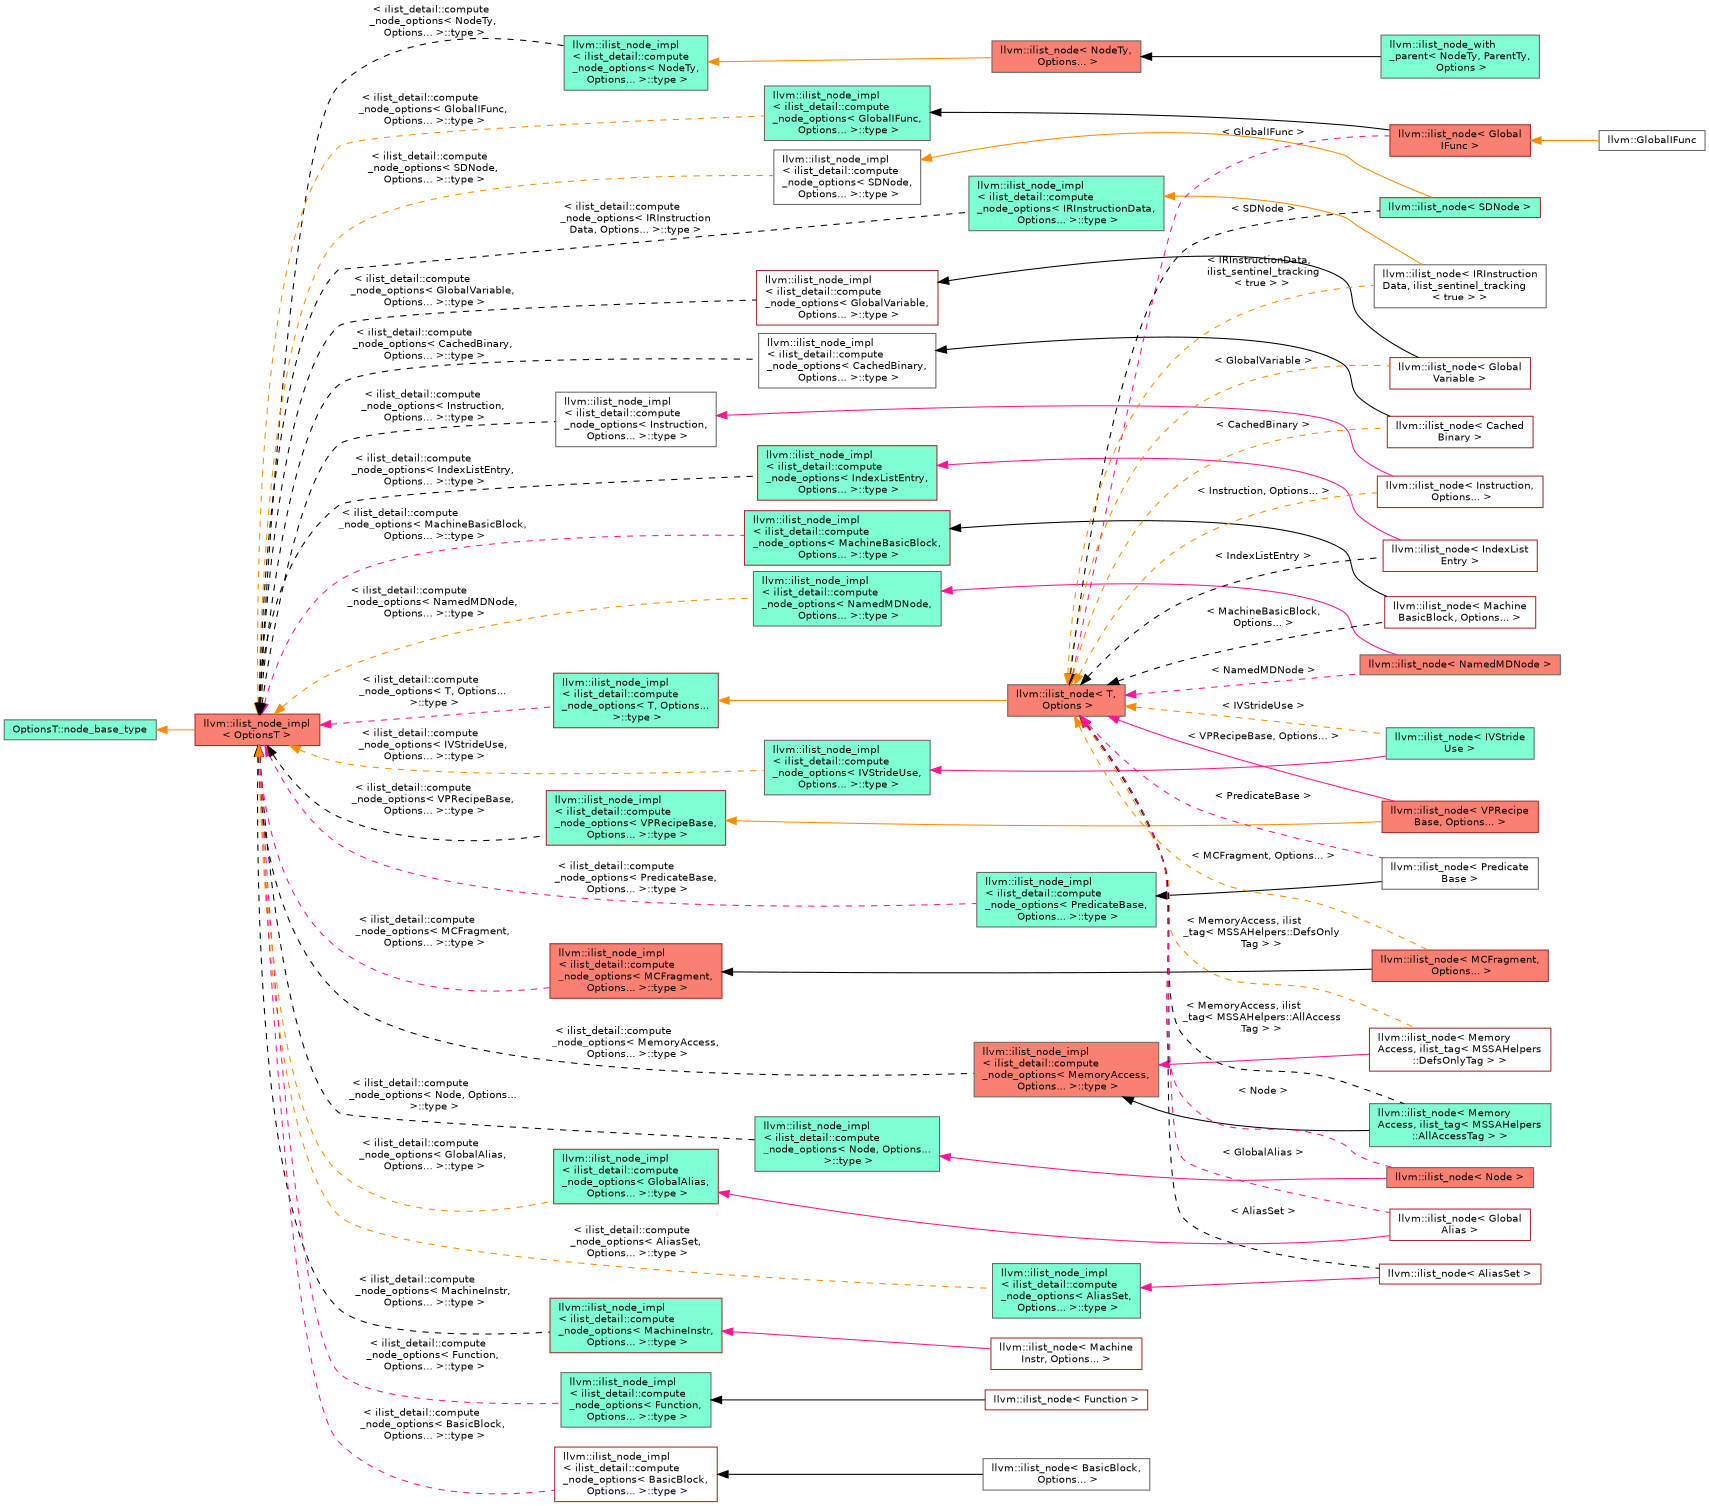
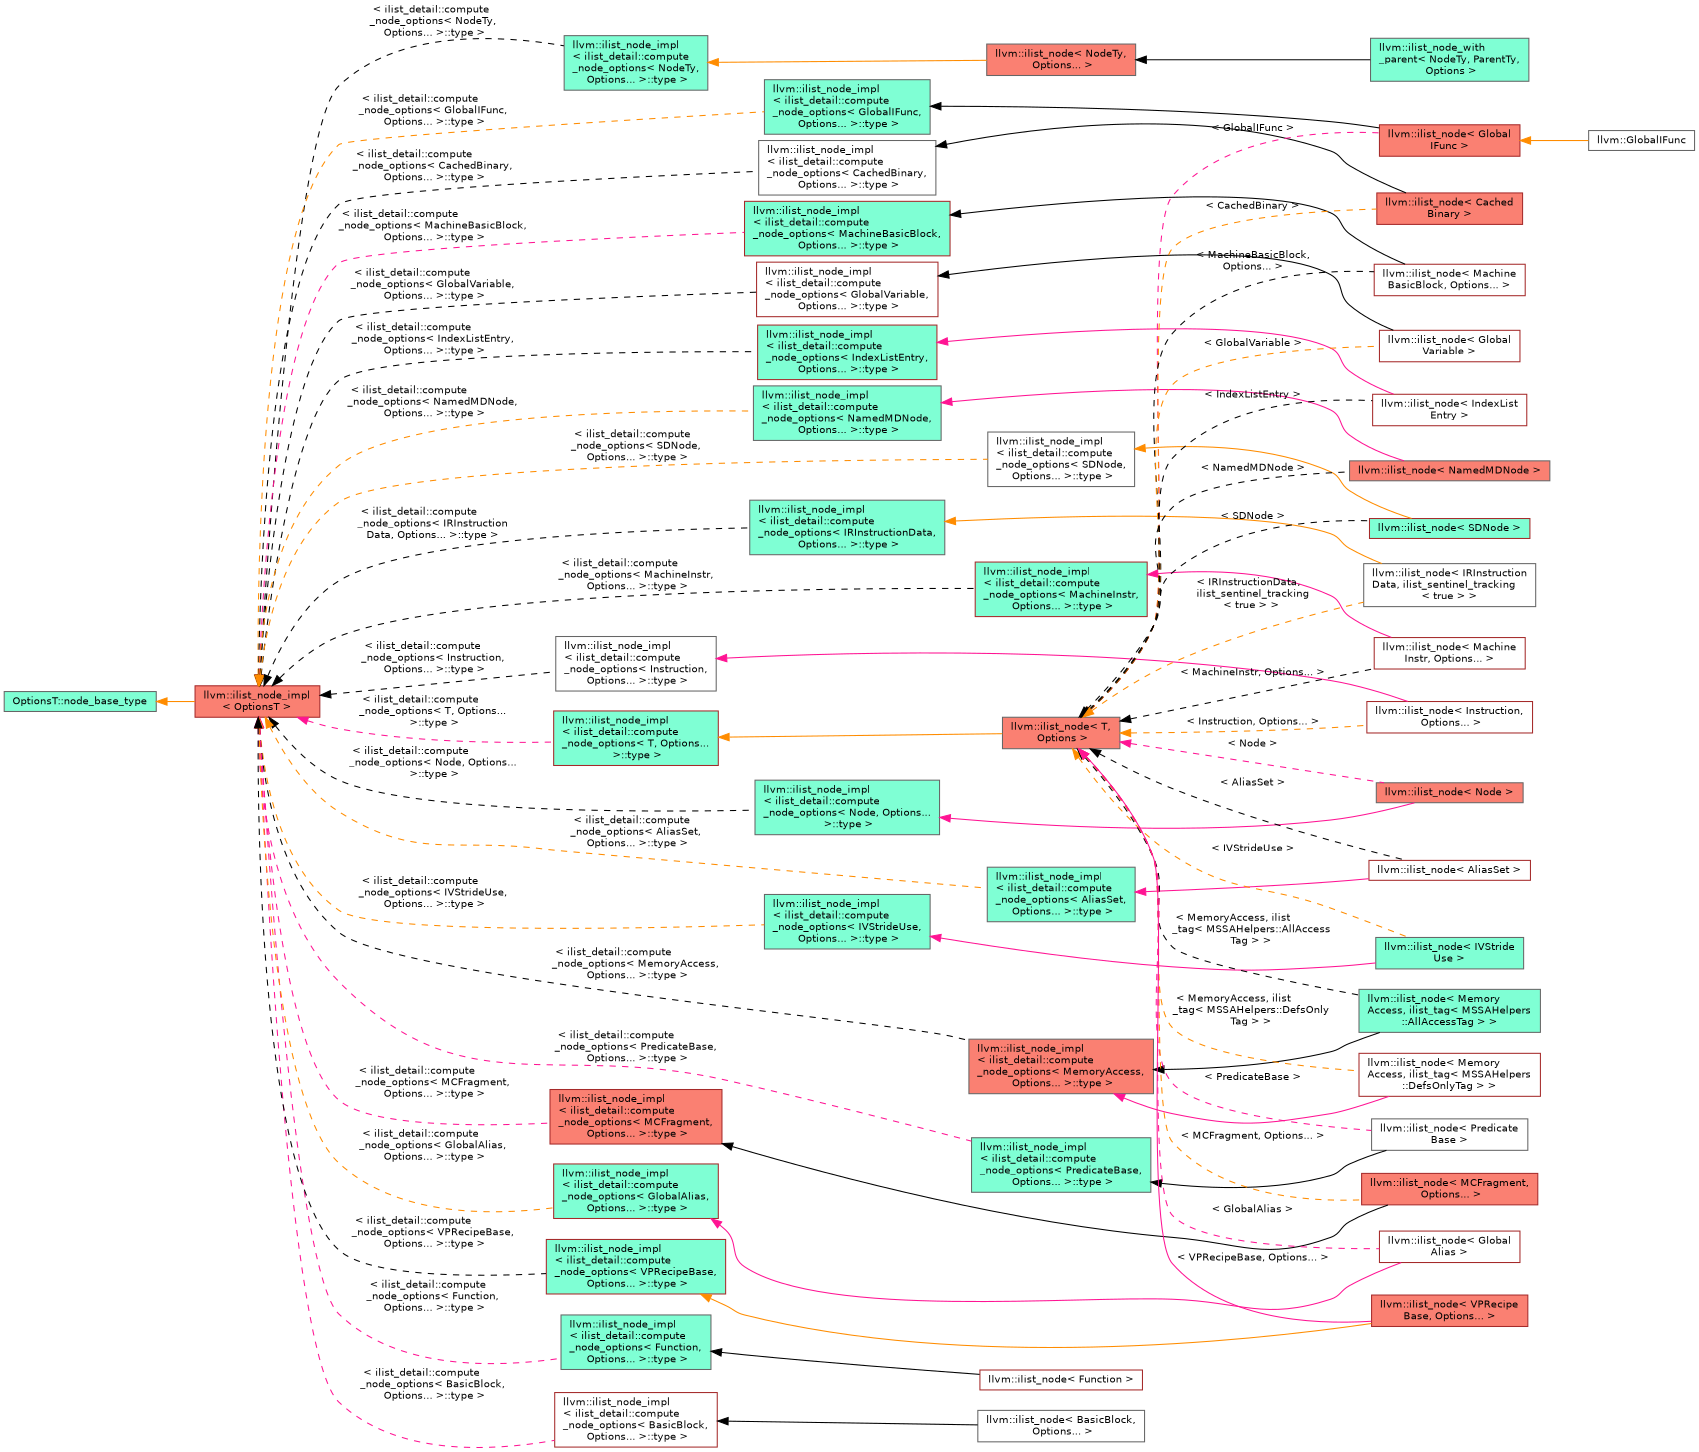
(1460, 432) -> (1450, 209)
(1248, 684) -> (1170, 510)
none -> (1252, 694)
